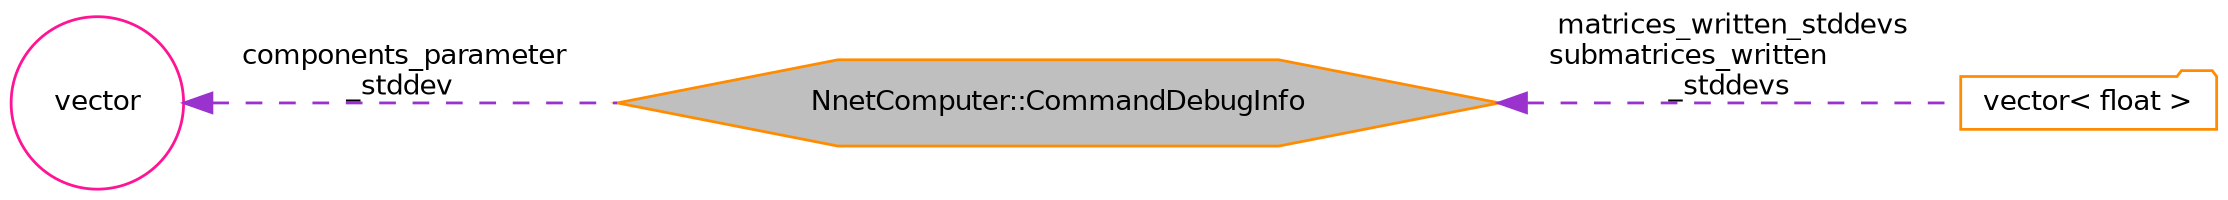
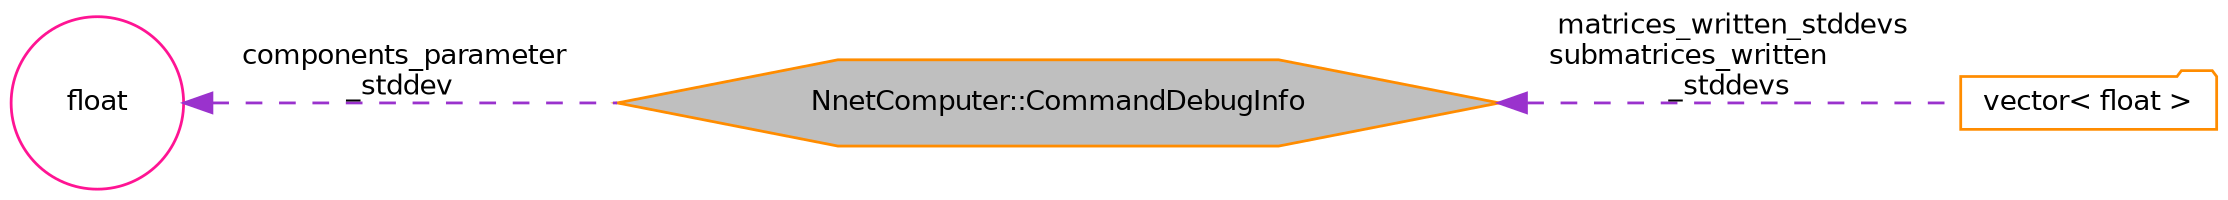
(97, 103) -> (97, 103)
